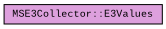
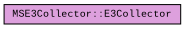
(83, 14) -> (92, 14)
